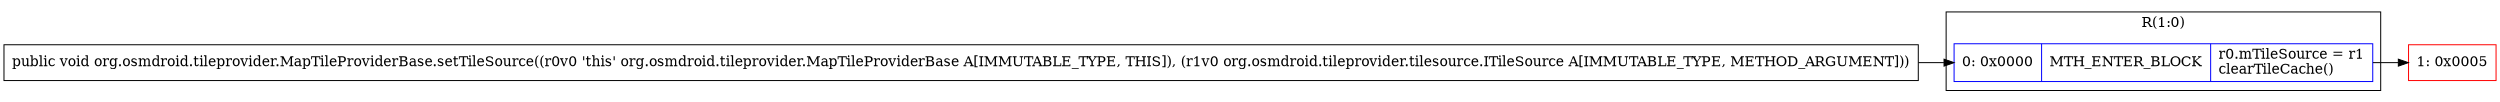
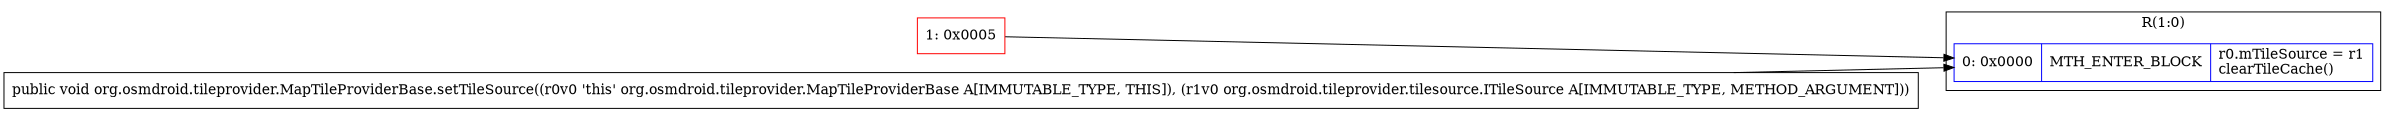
(2387, 63) -> (1474, 47)
